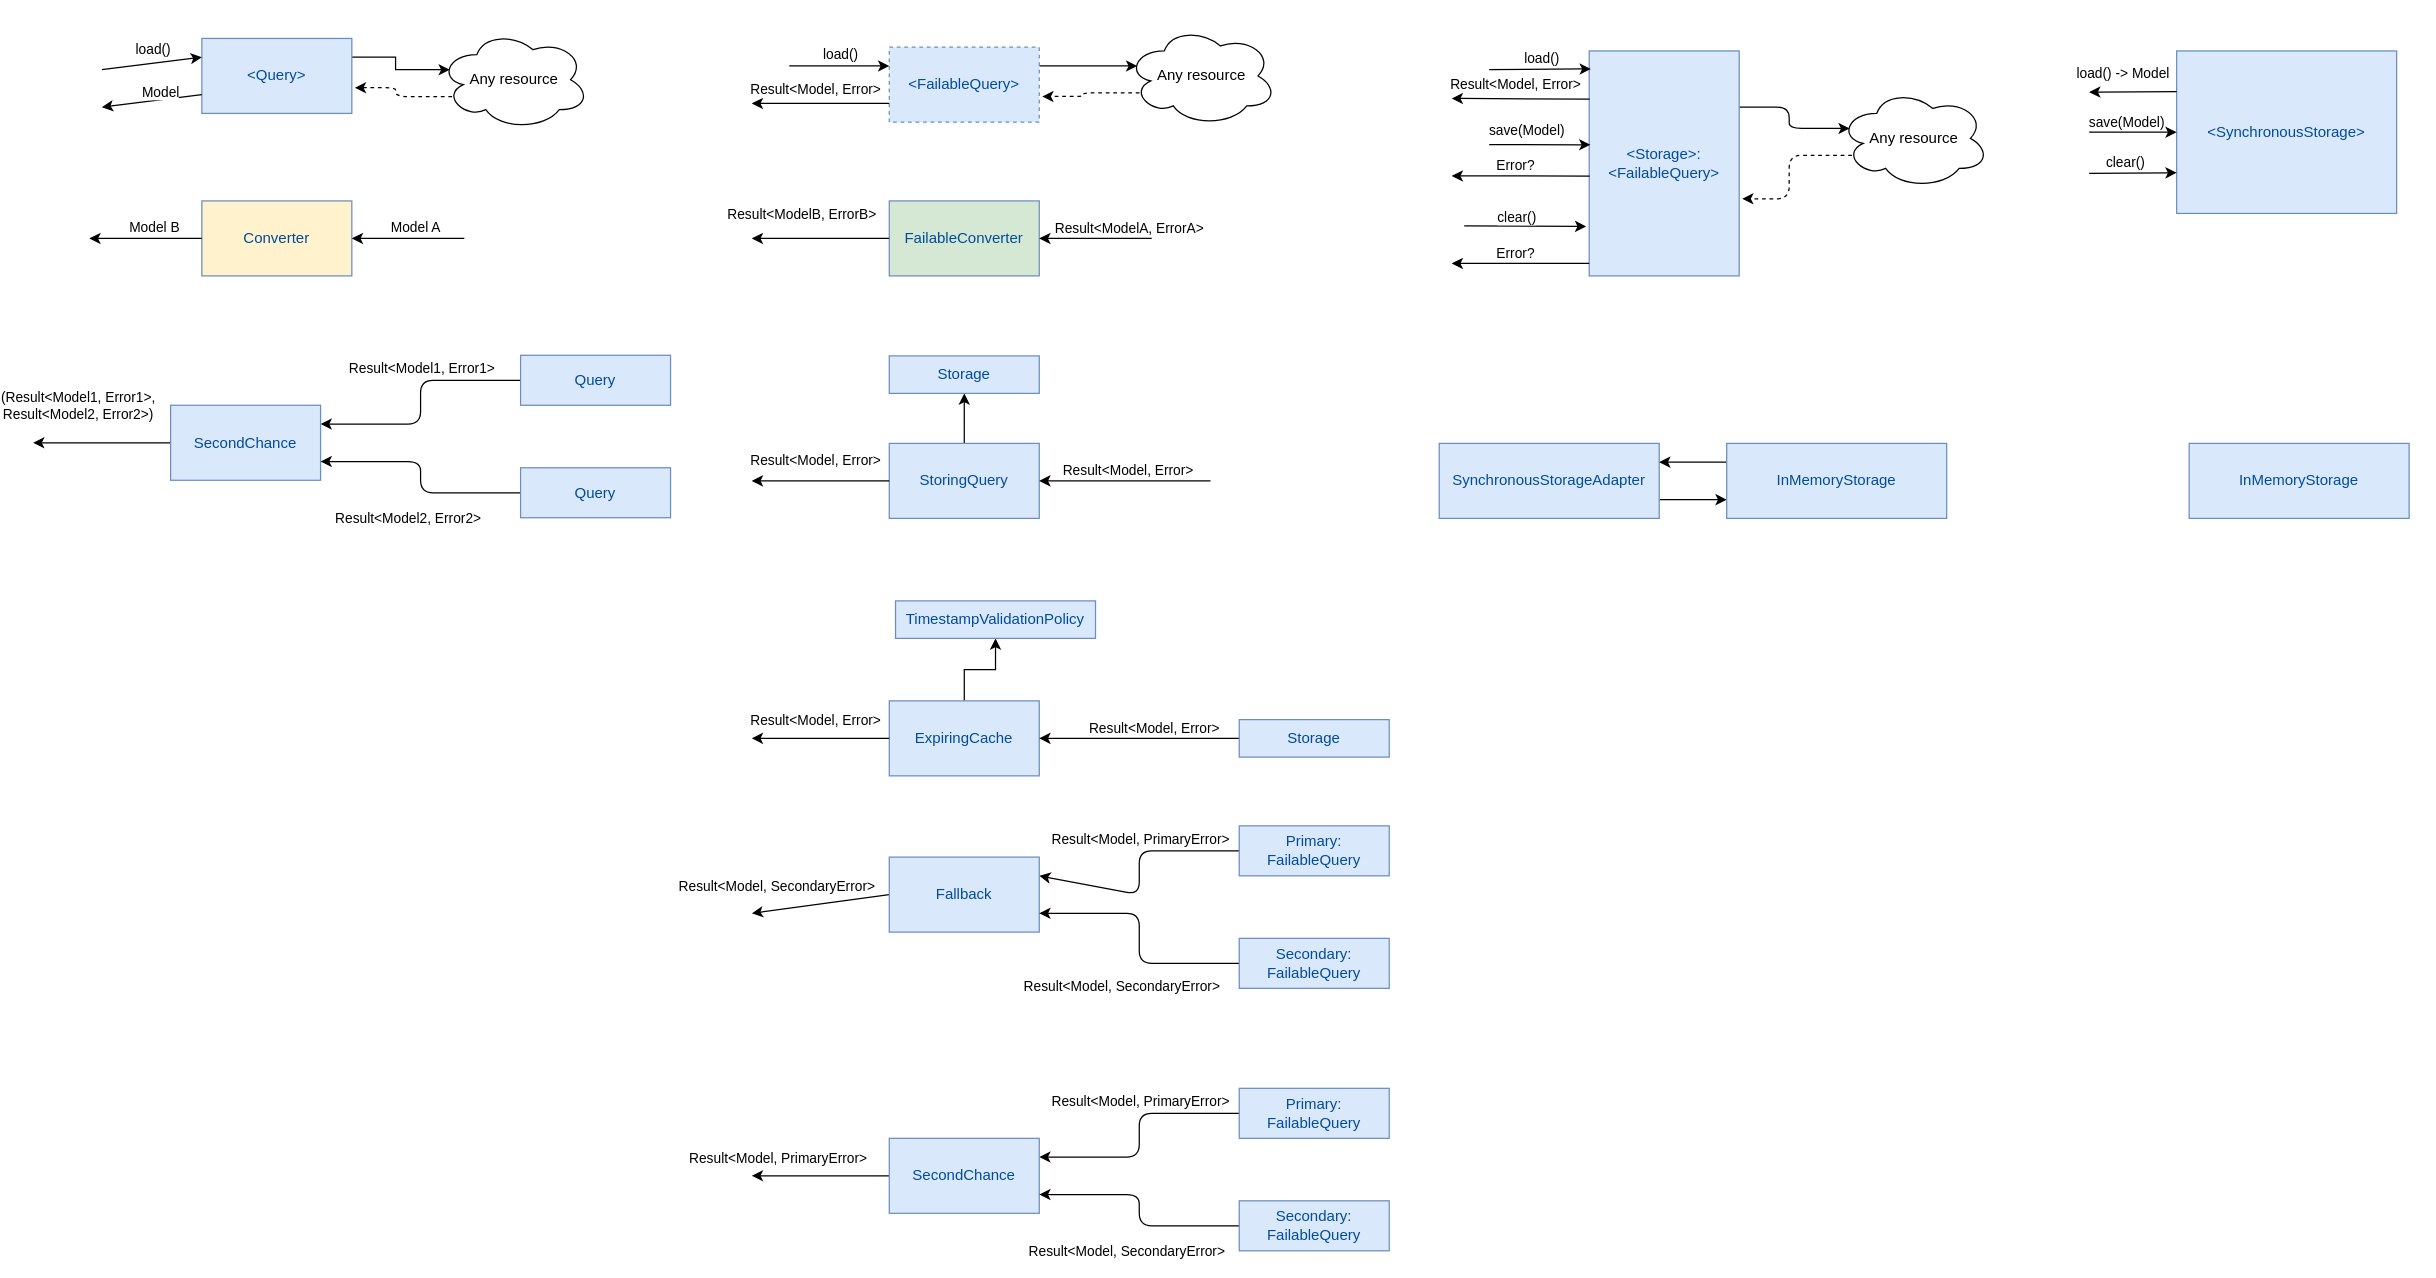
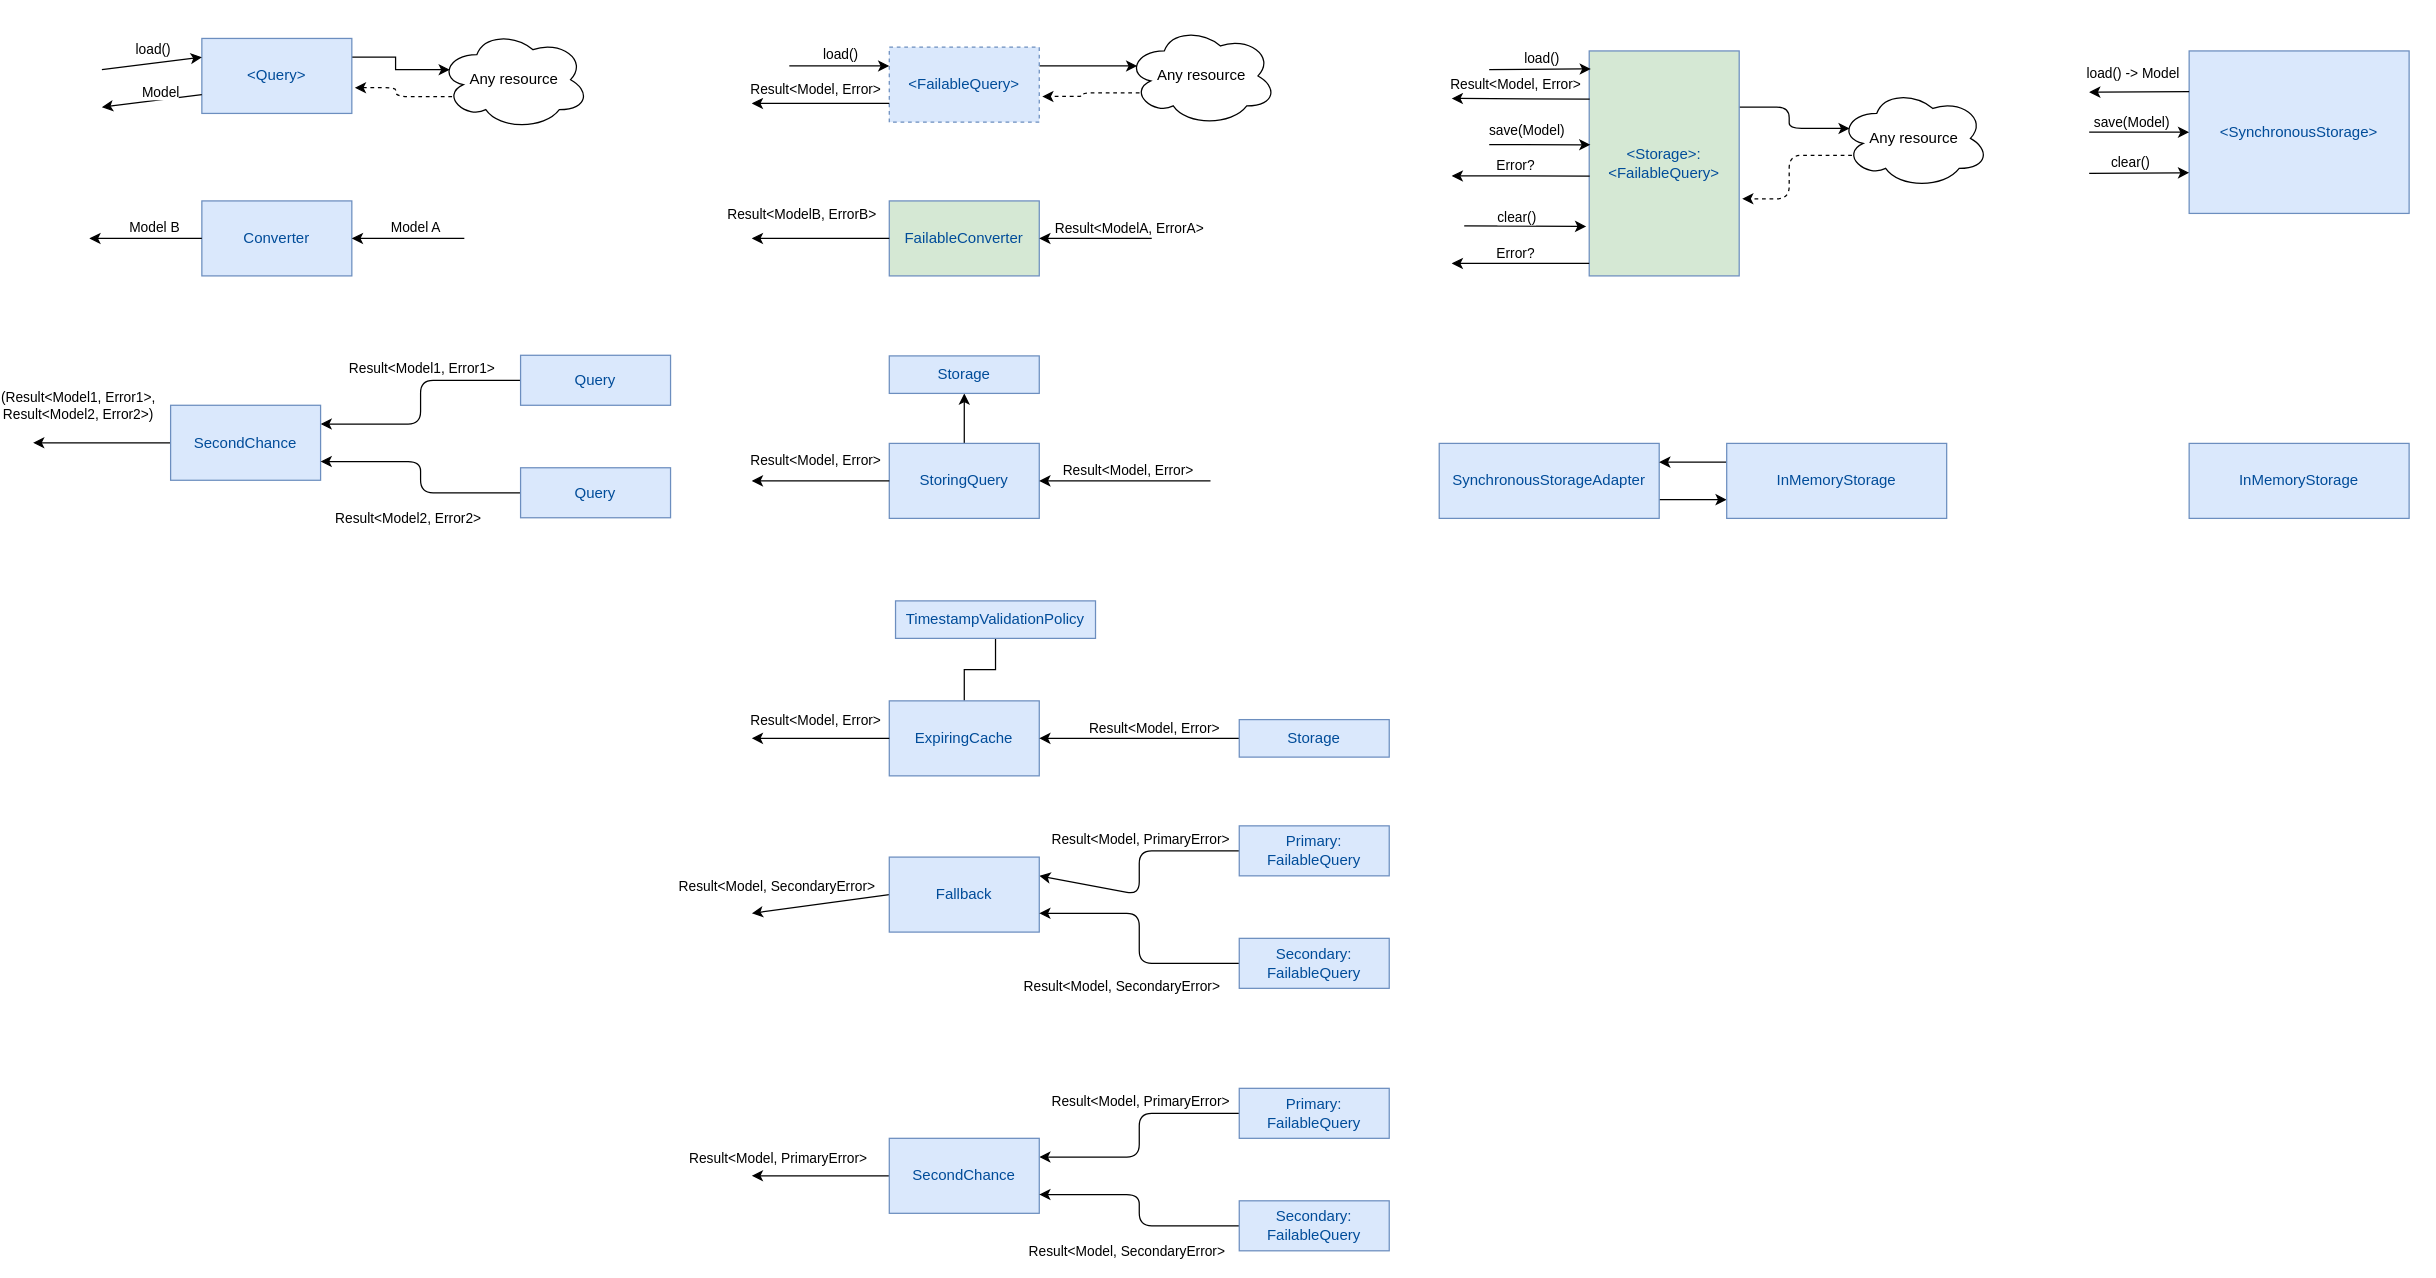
(2287, 132) -> (2299, 132)
(1664, 163) -> (1664, 163)
(277, 238) -> (277, 238)
(996, 648) -> (996, 645)
